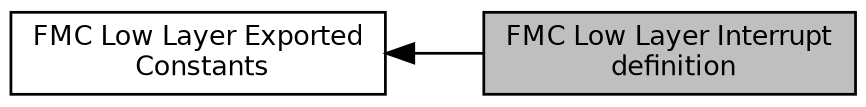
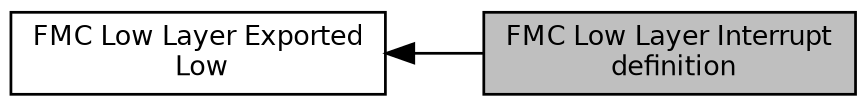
(198, 53) -> (198, 53)
